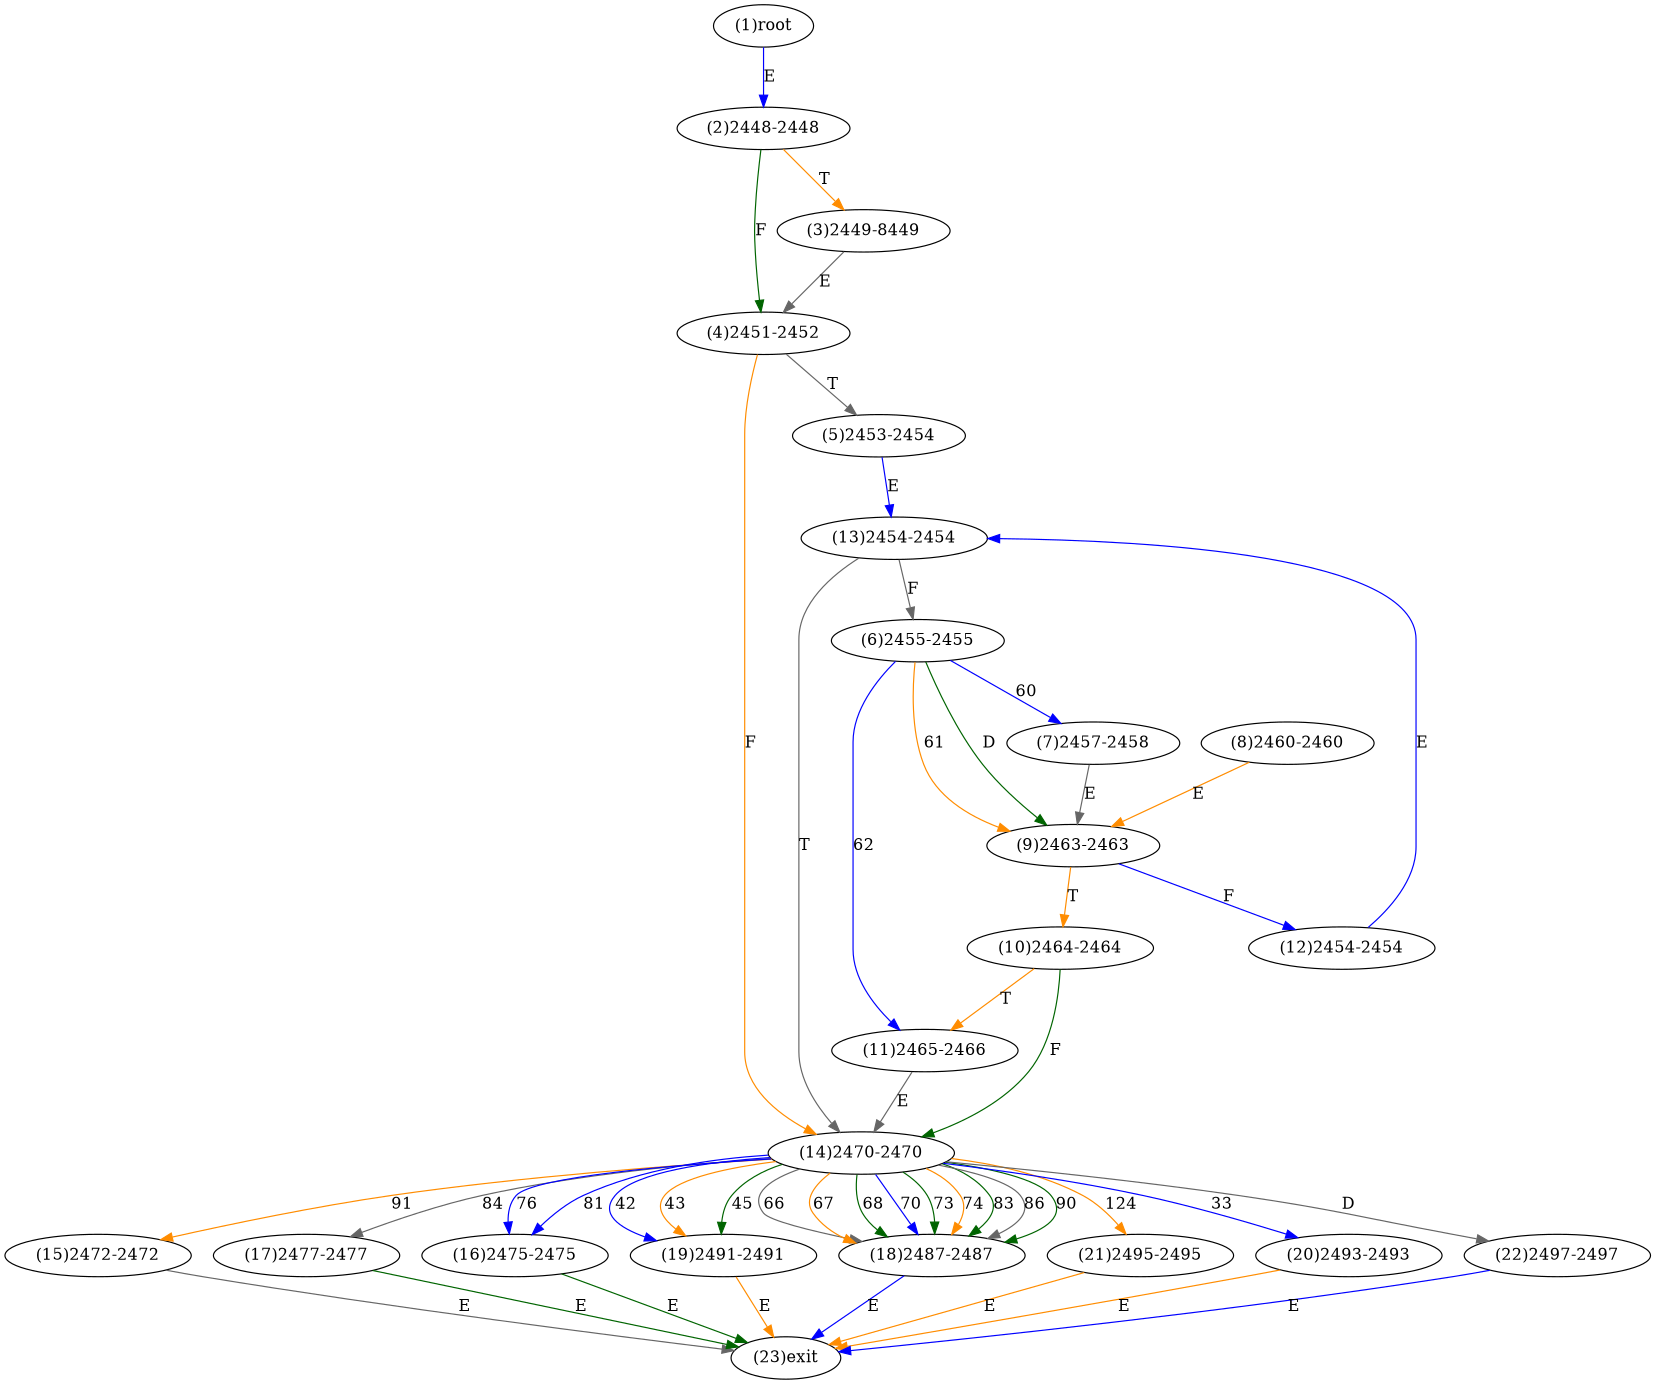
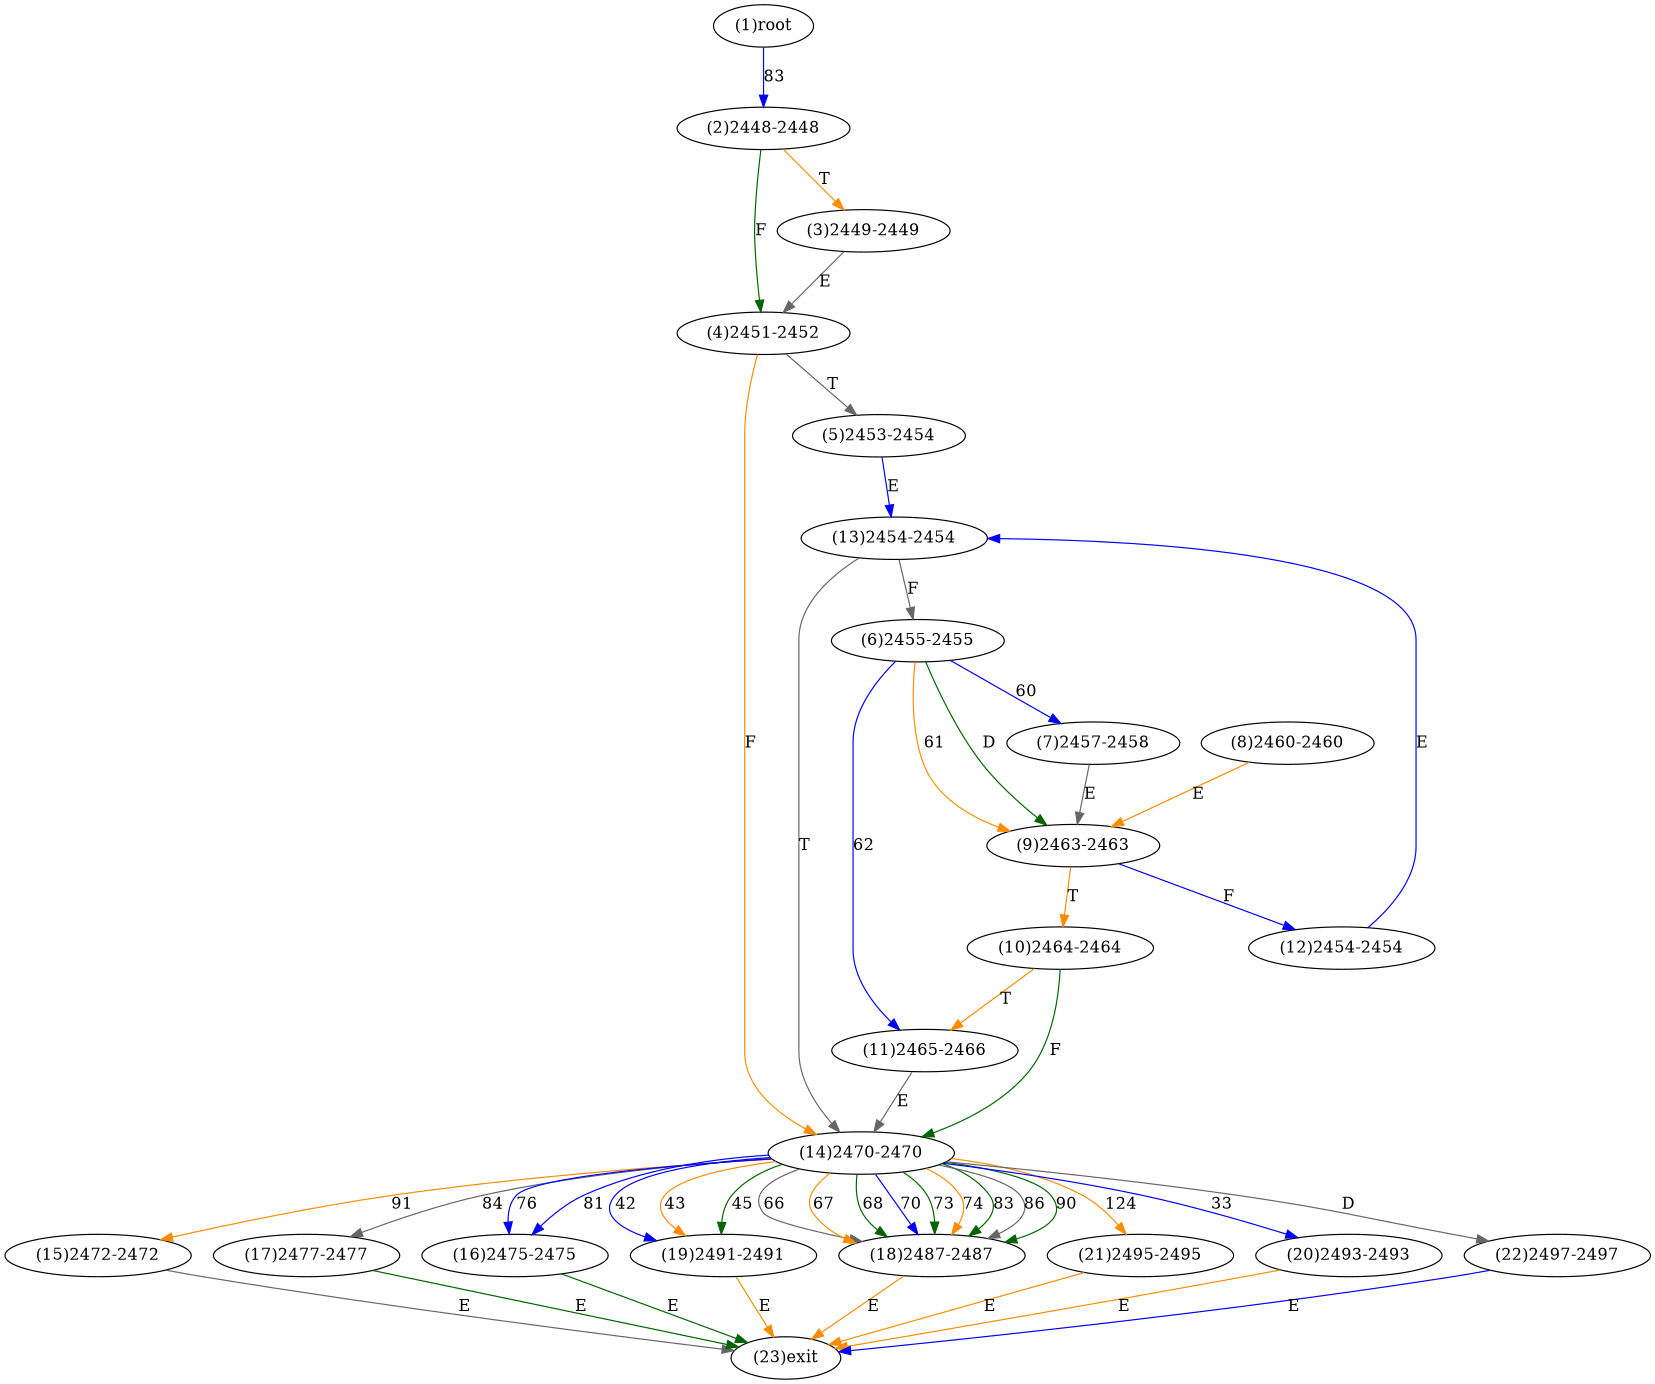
(770, 77) -> (775, 77)
(864, 231) -> (864, 231)
(863, 1304) -> (863, 1304)
